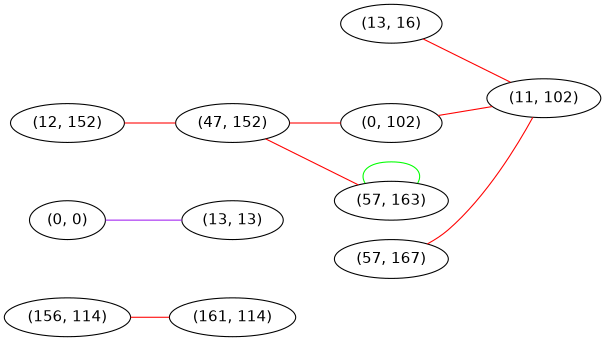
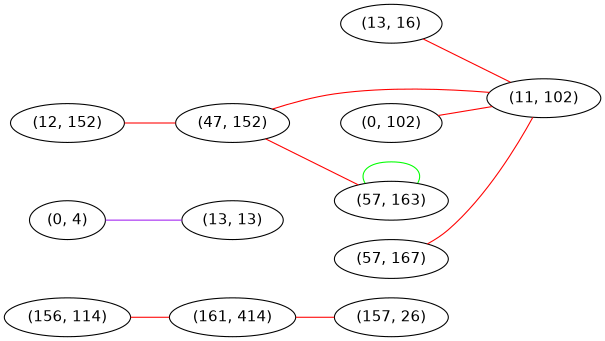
(315, 123) -> (380, 90)
(67, 220) -> (67, 220)
(233, 317) -> (233, 317)
none -> (391, 317)
